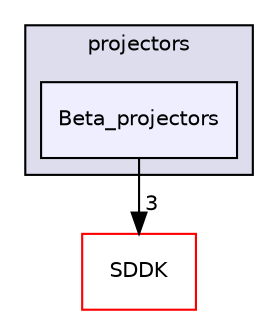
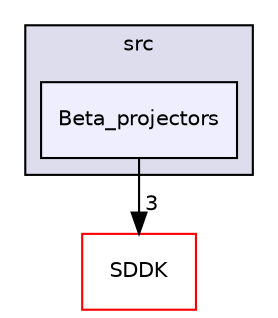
(139, 45) -> (139, 45)
